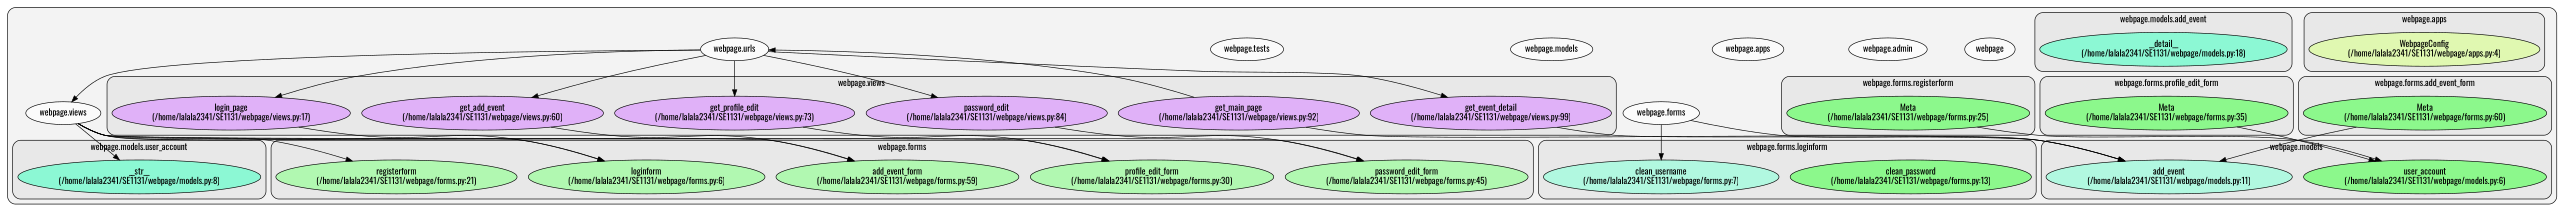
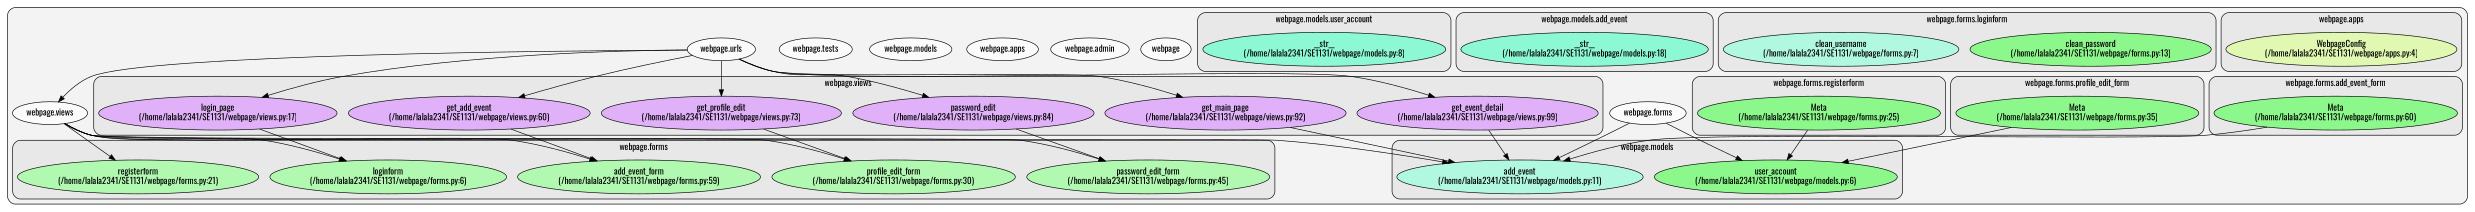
(2163, 49) -> (1585, 49)
(1070, 70) -> (958, 75)
(90, 136) -> (753, 140)
(1661, 145) -> (1708, 144)
